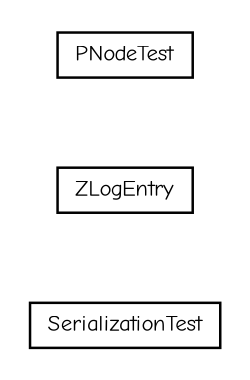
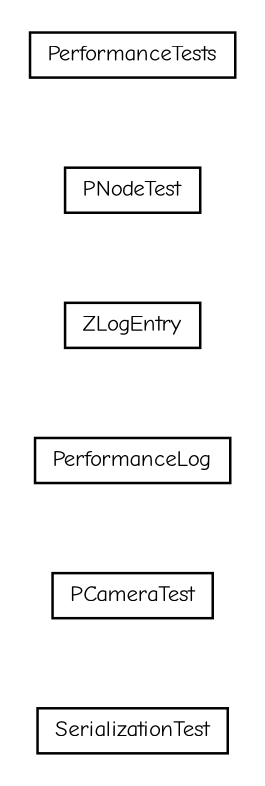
none -> (133, 55)
none -> (133, 461)
none -> (133, 596)
